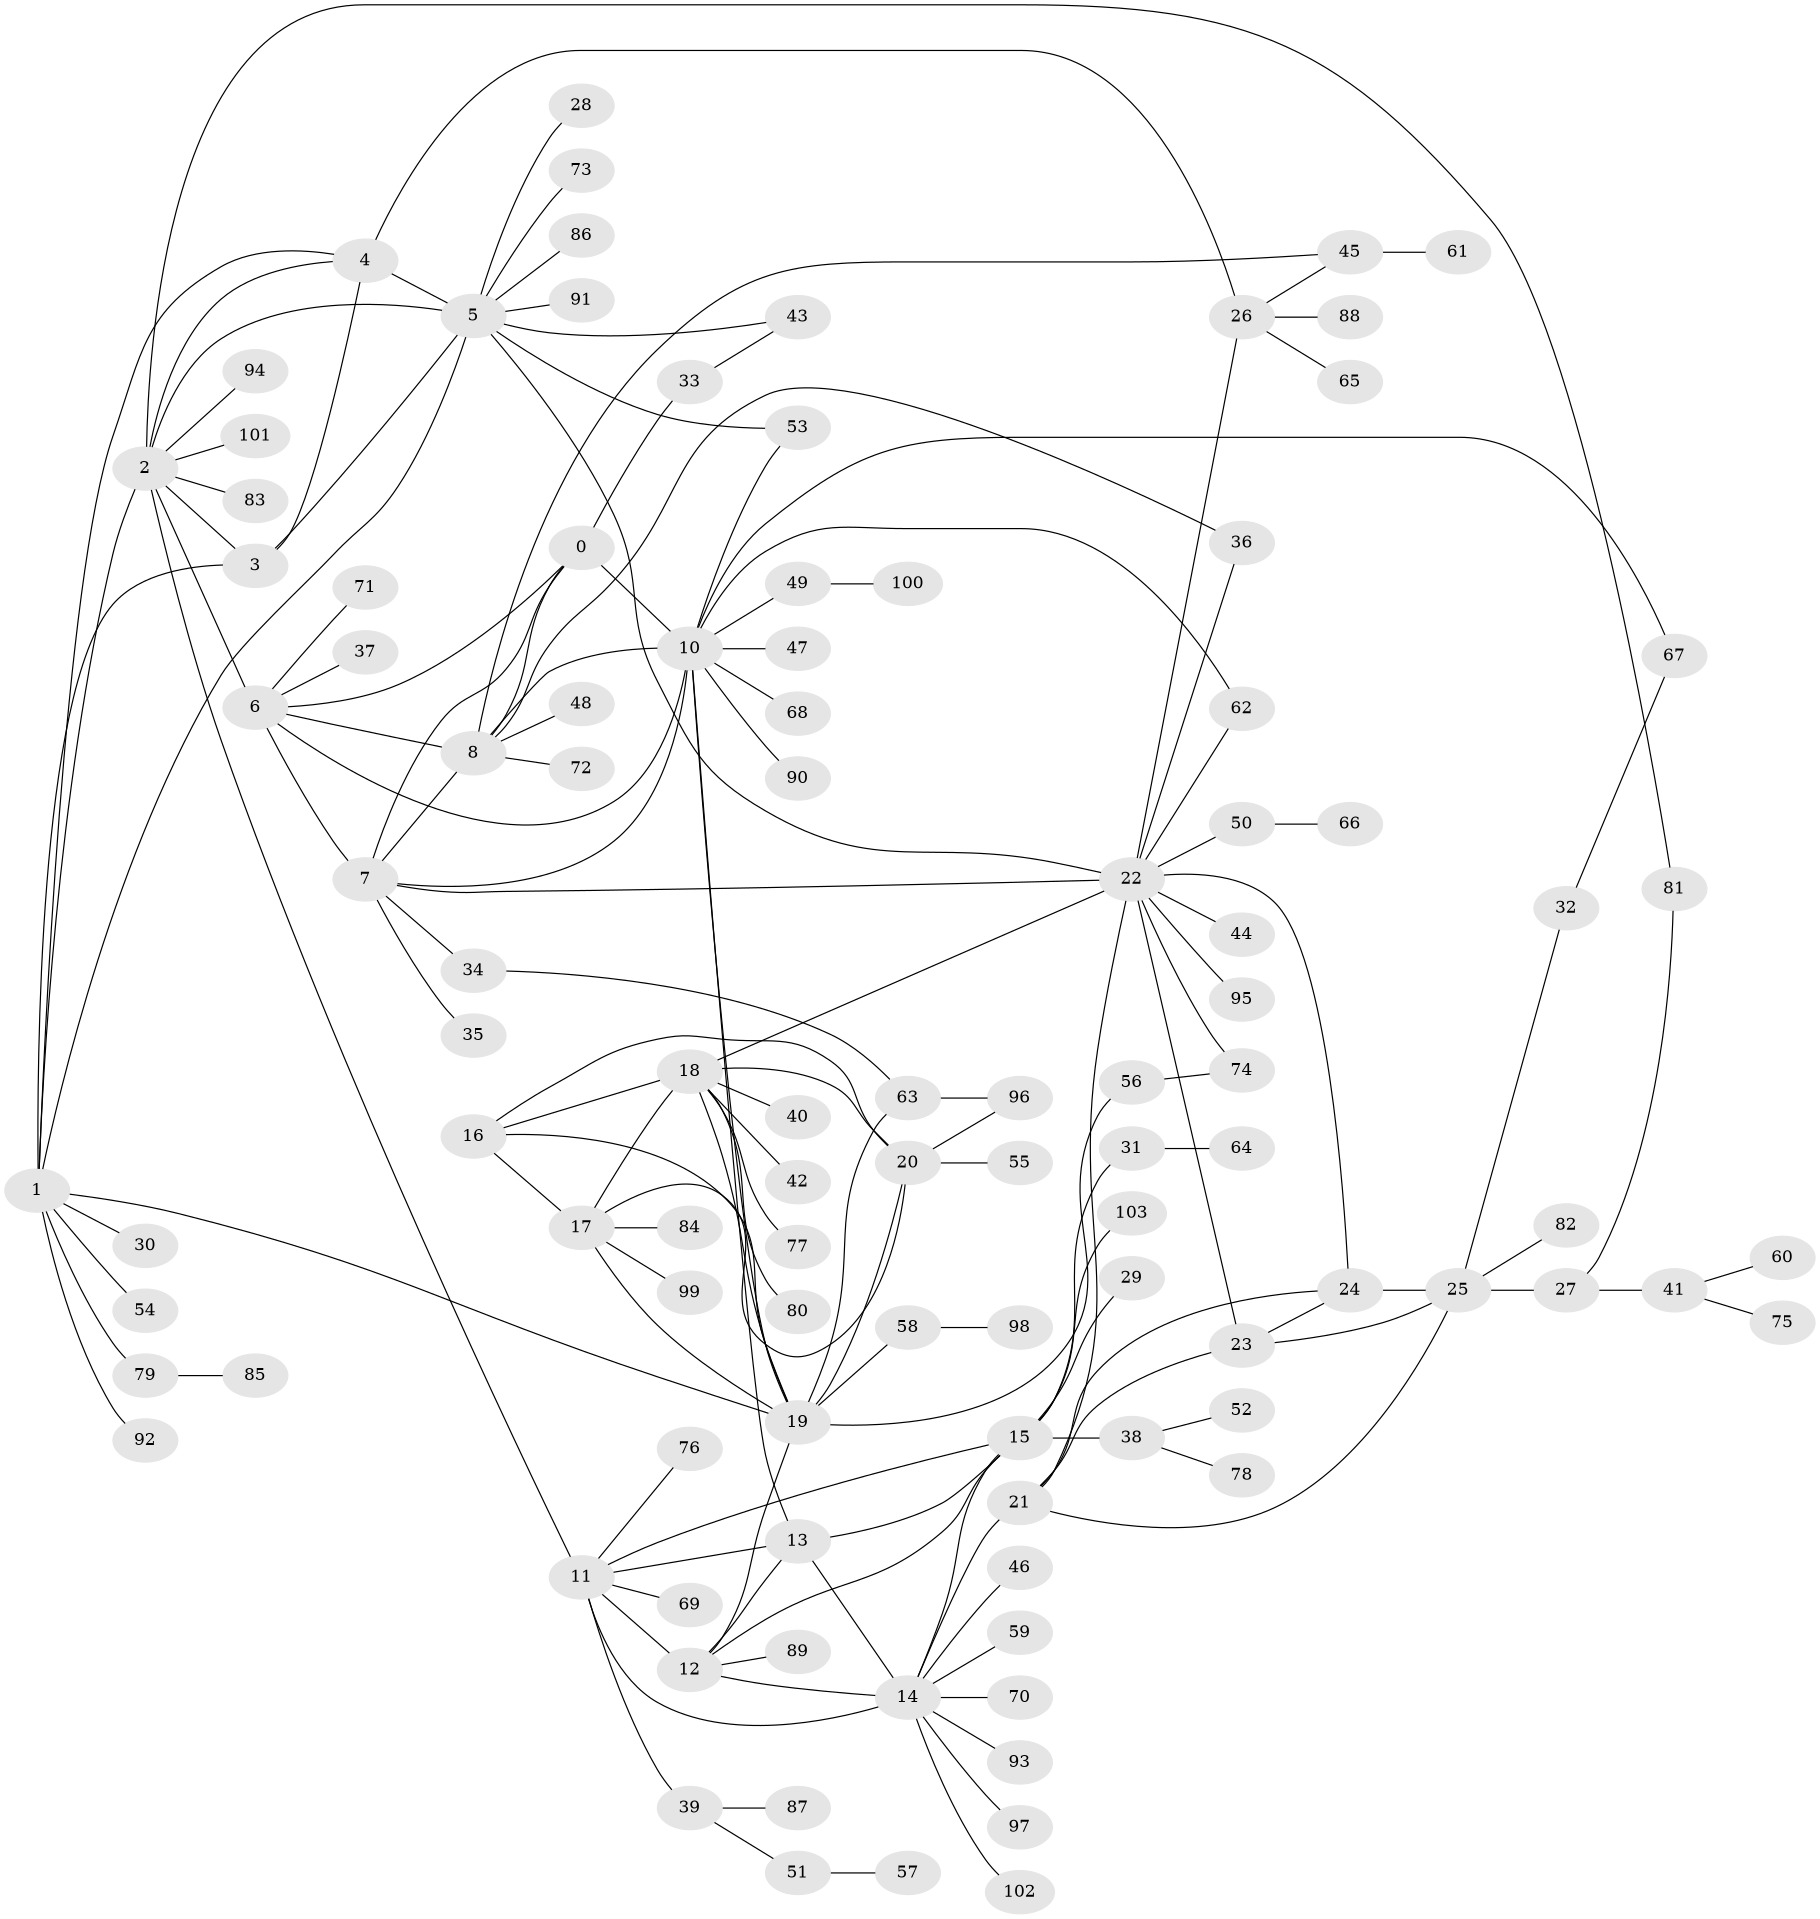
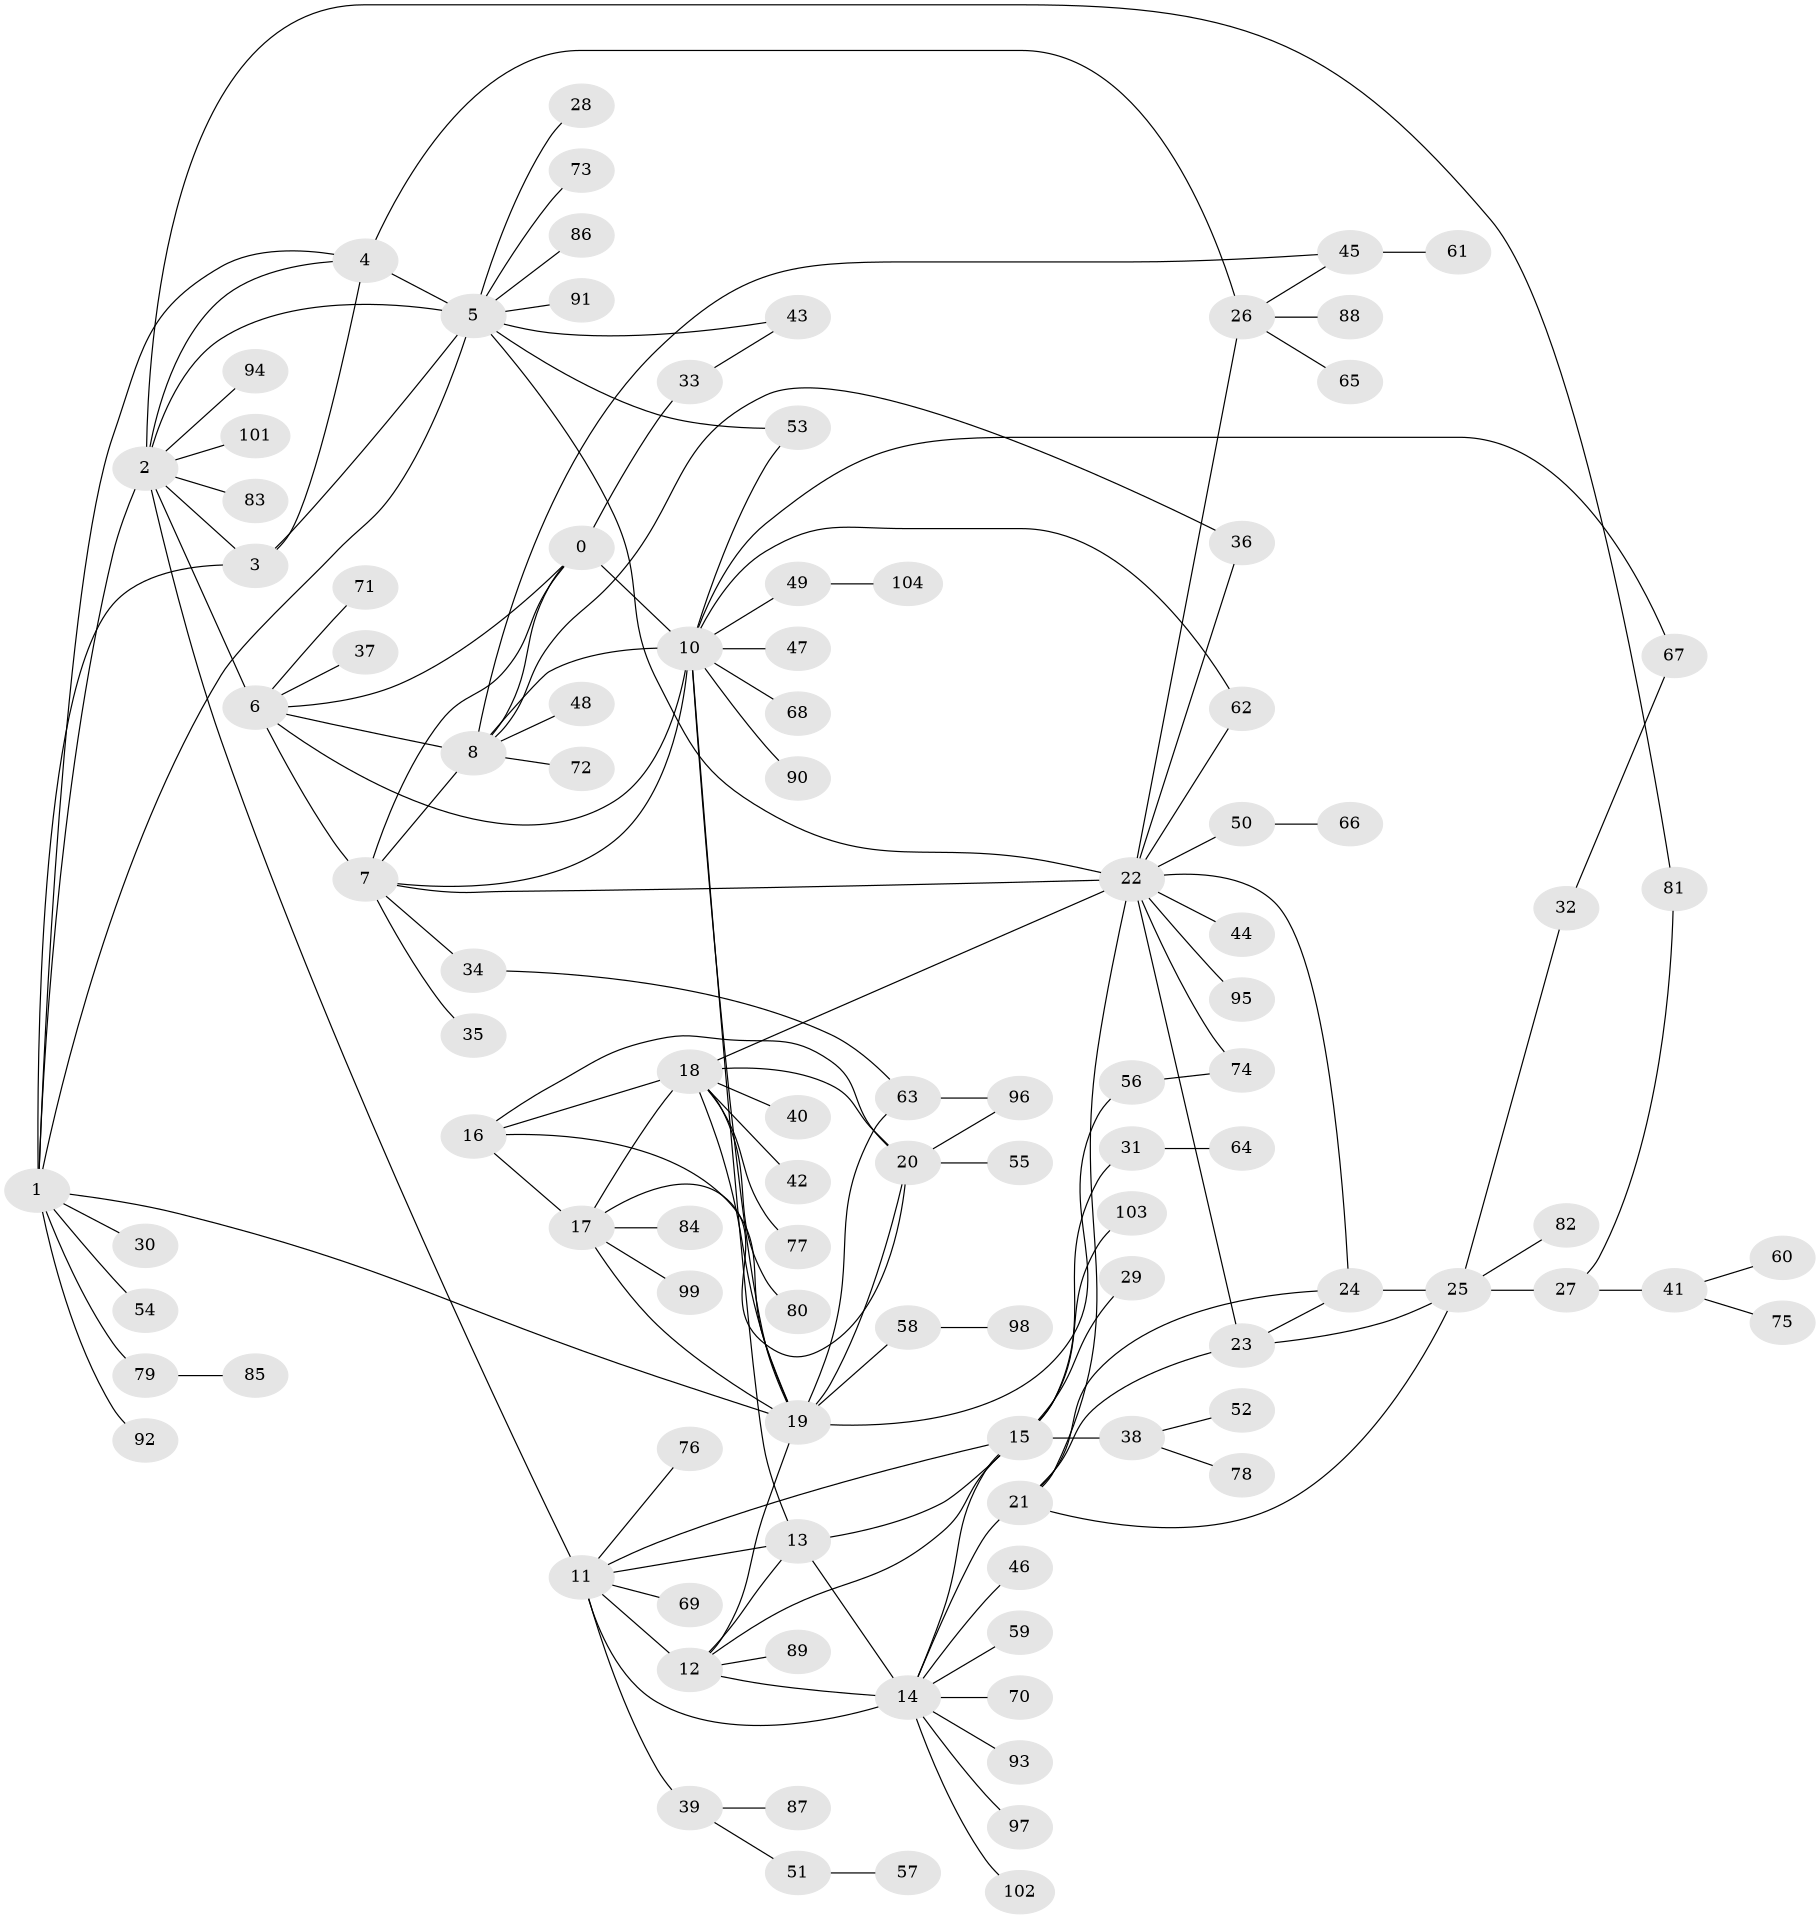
(908, 584) -> (908, 584)
